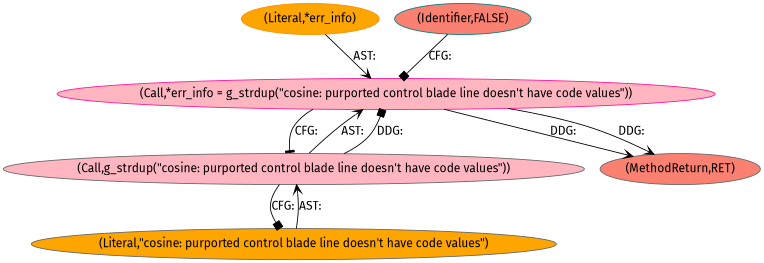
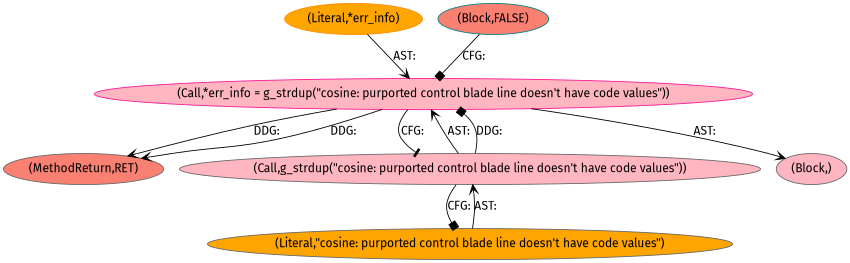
(463, 19) -> (493, 19)
none -> (812, 169)
